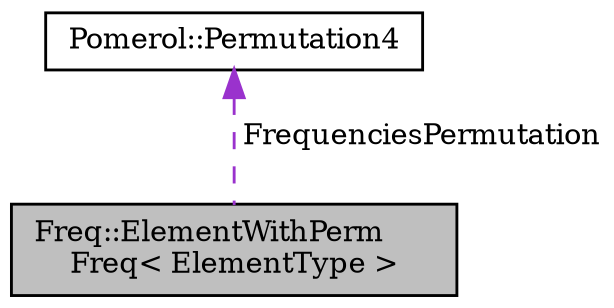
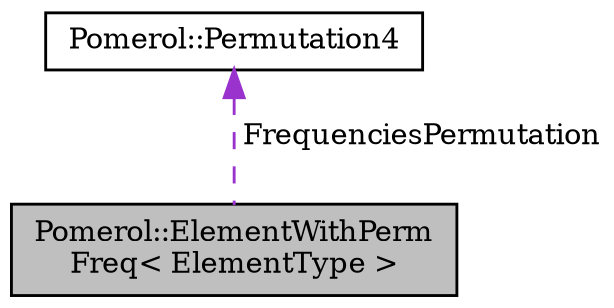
(234, 250) -> (234, 250)
